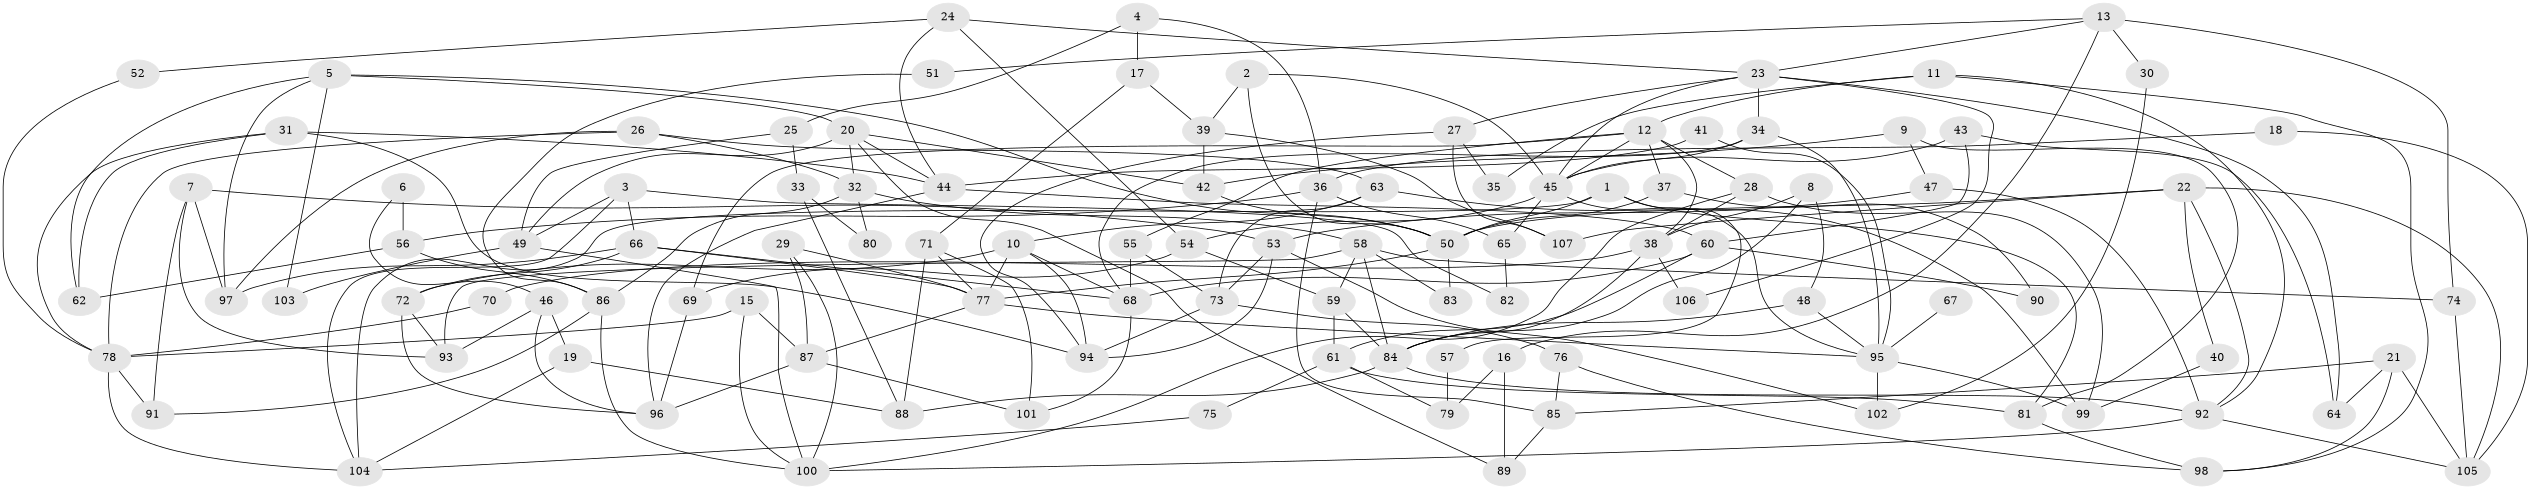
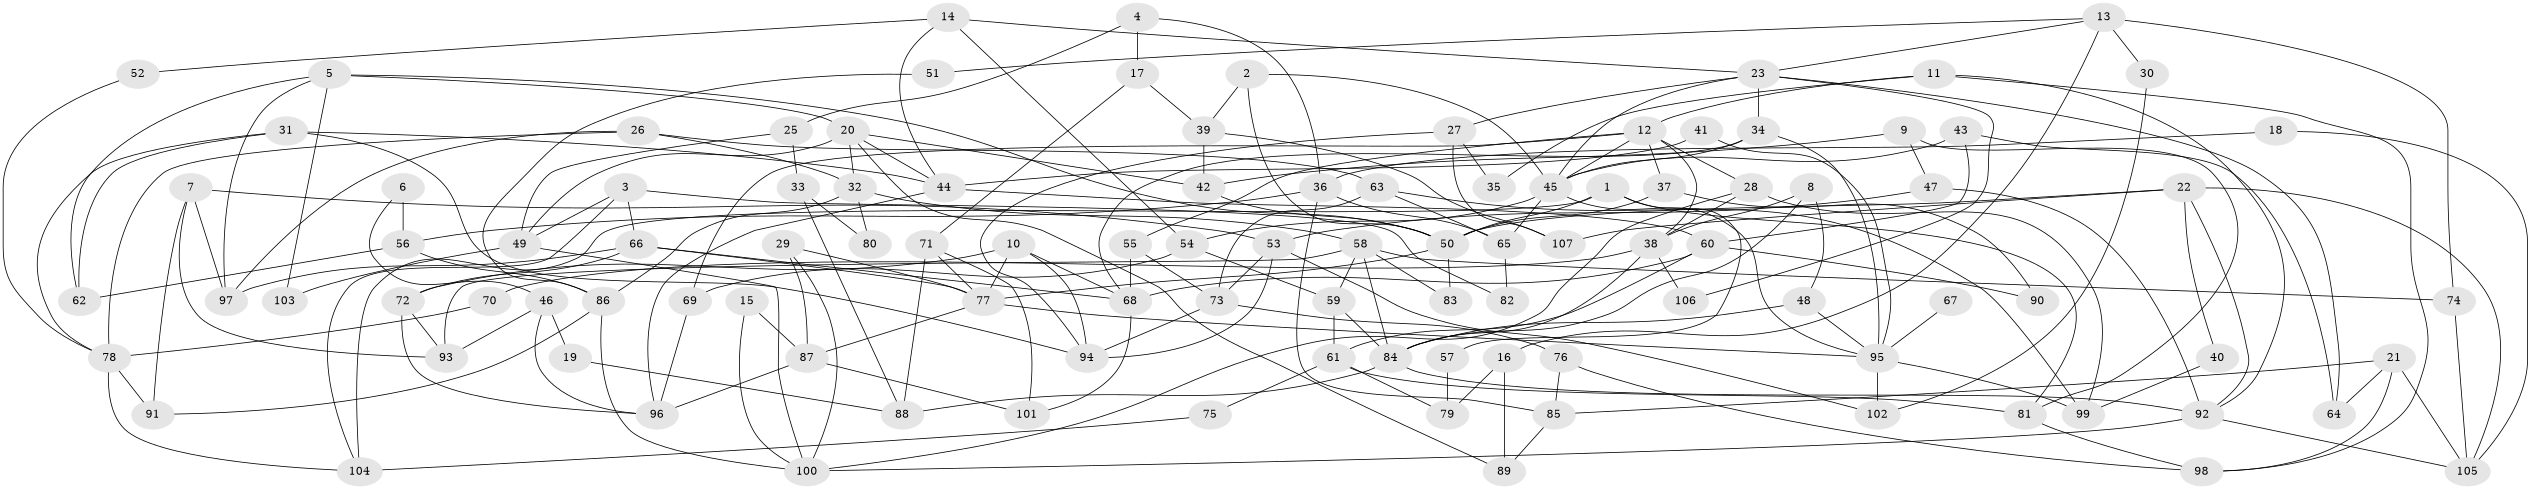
(948, 17) -> (948, 17)
(1133, 227) -> (1441, 215)
(417, 341) -> none
(465, 415) -> none
